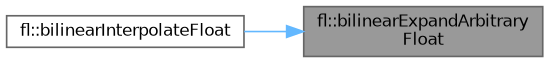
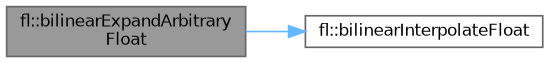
(265, 32) -> (267, 32)
